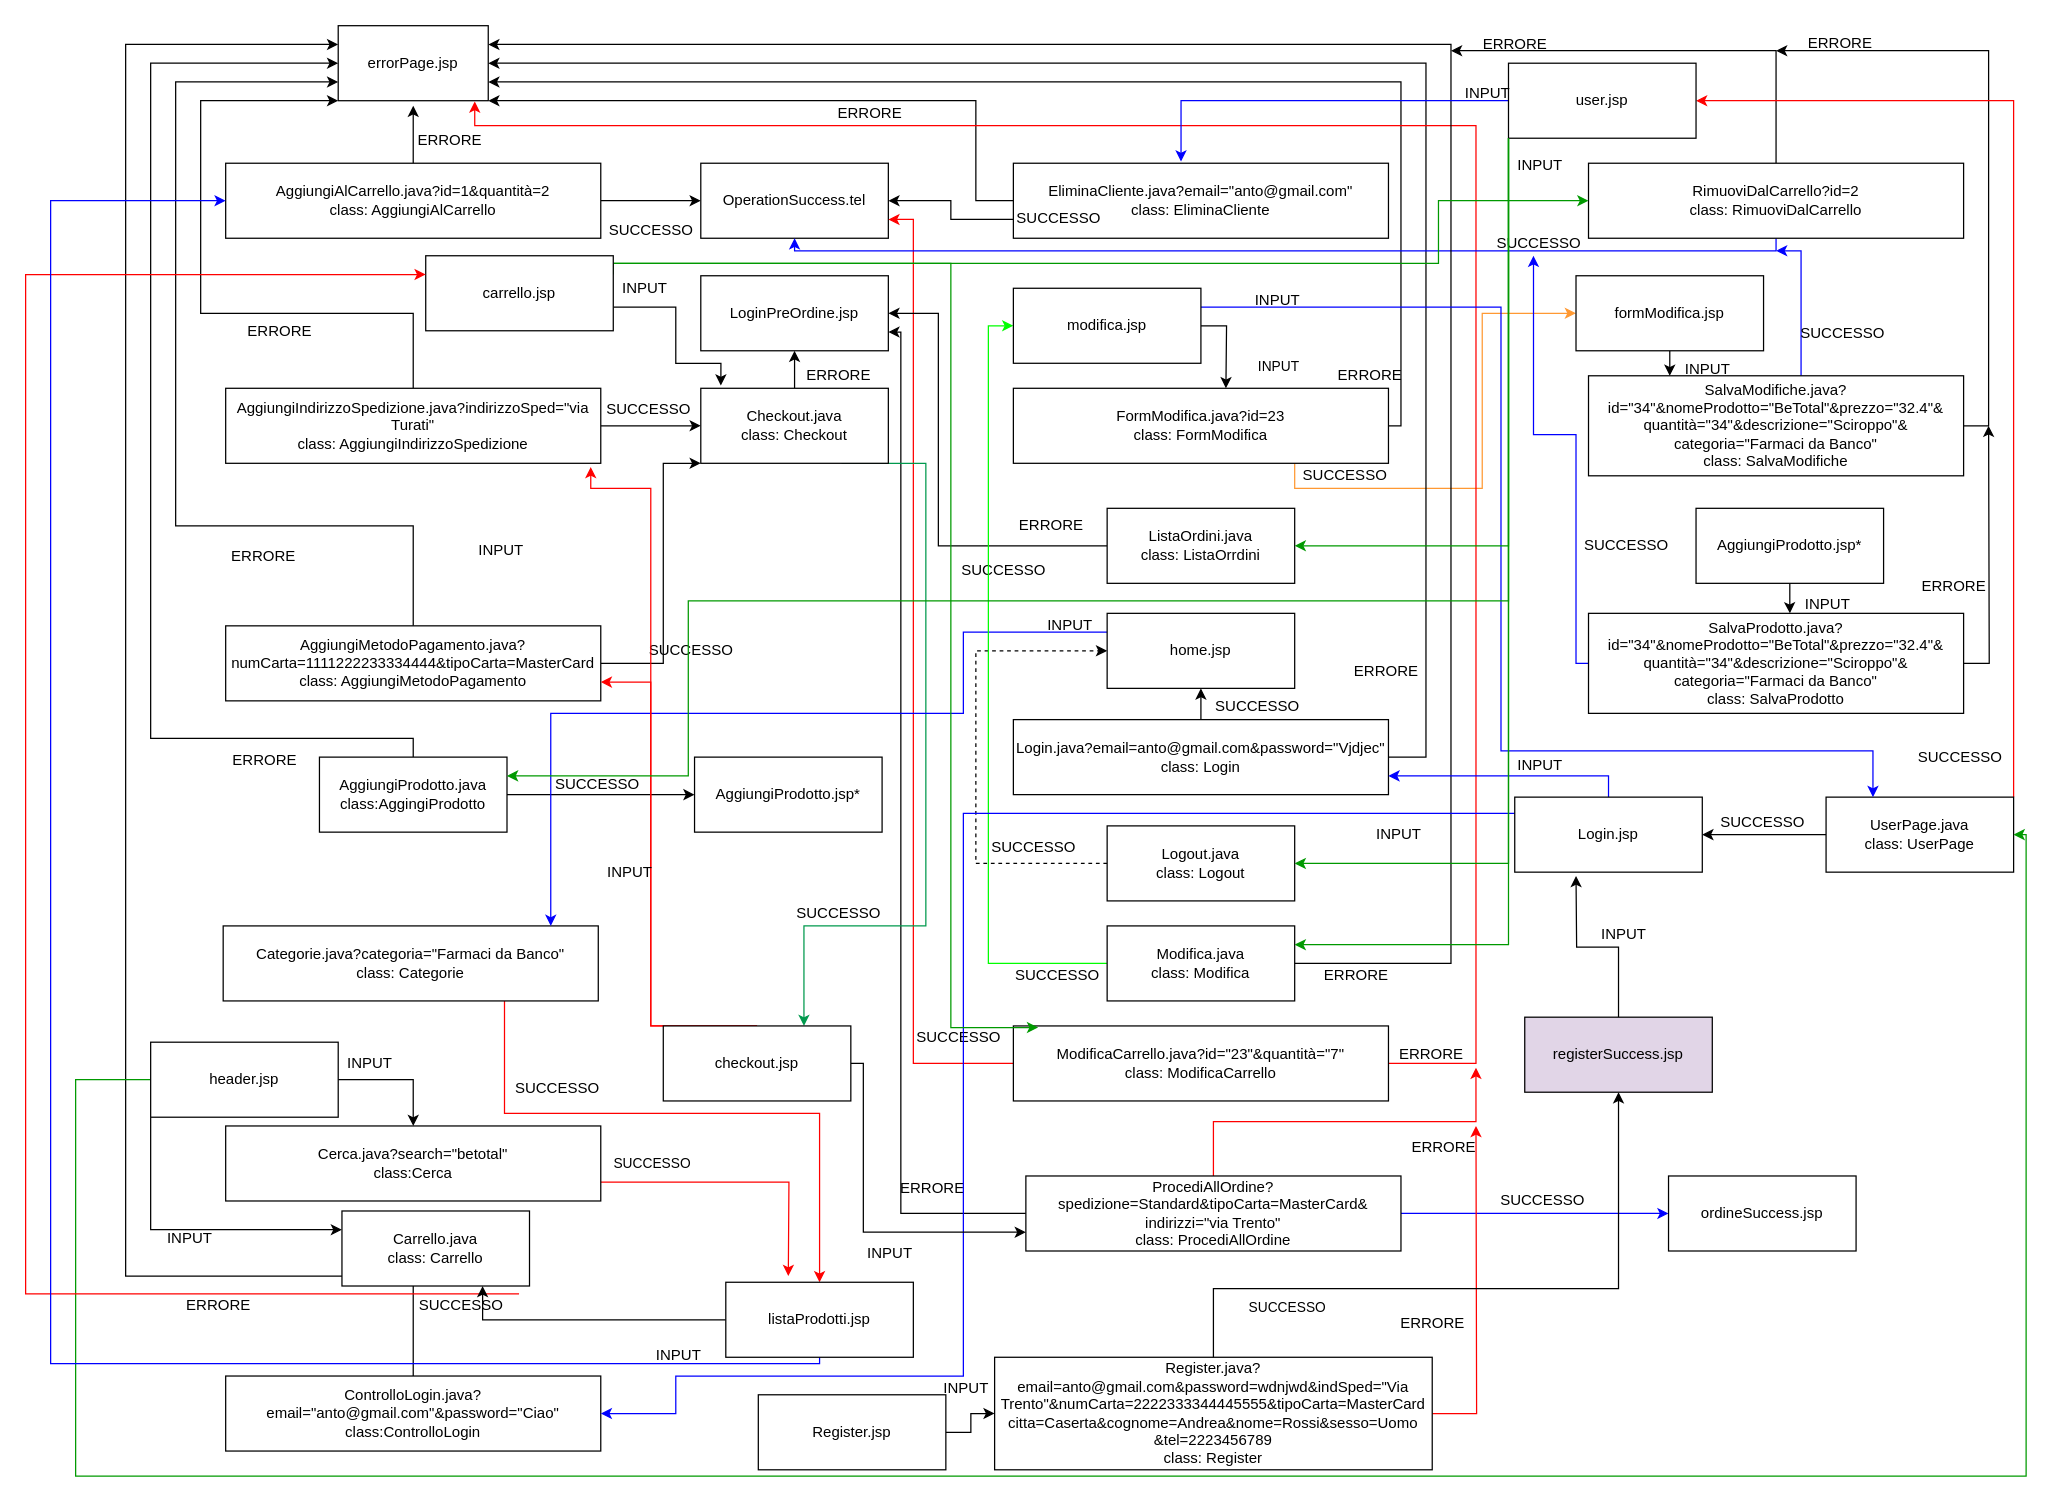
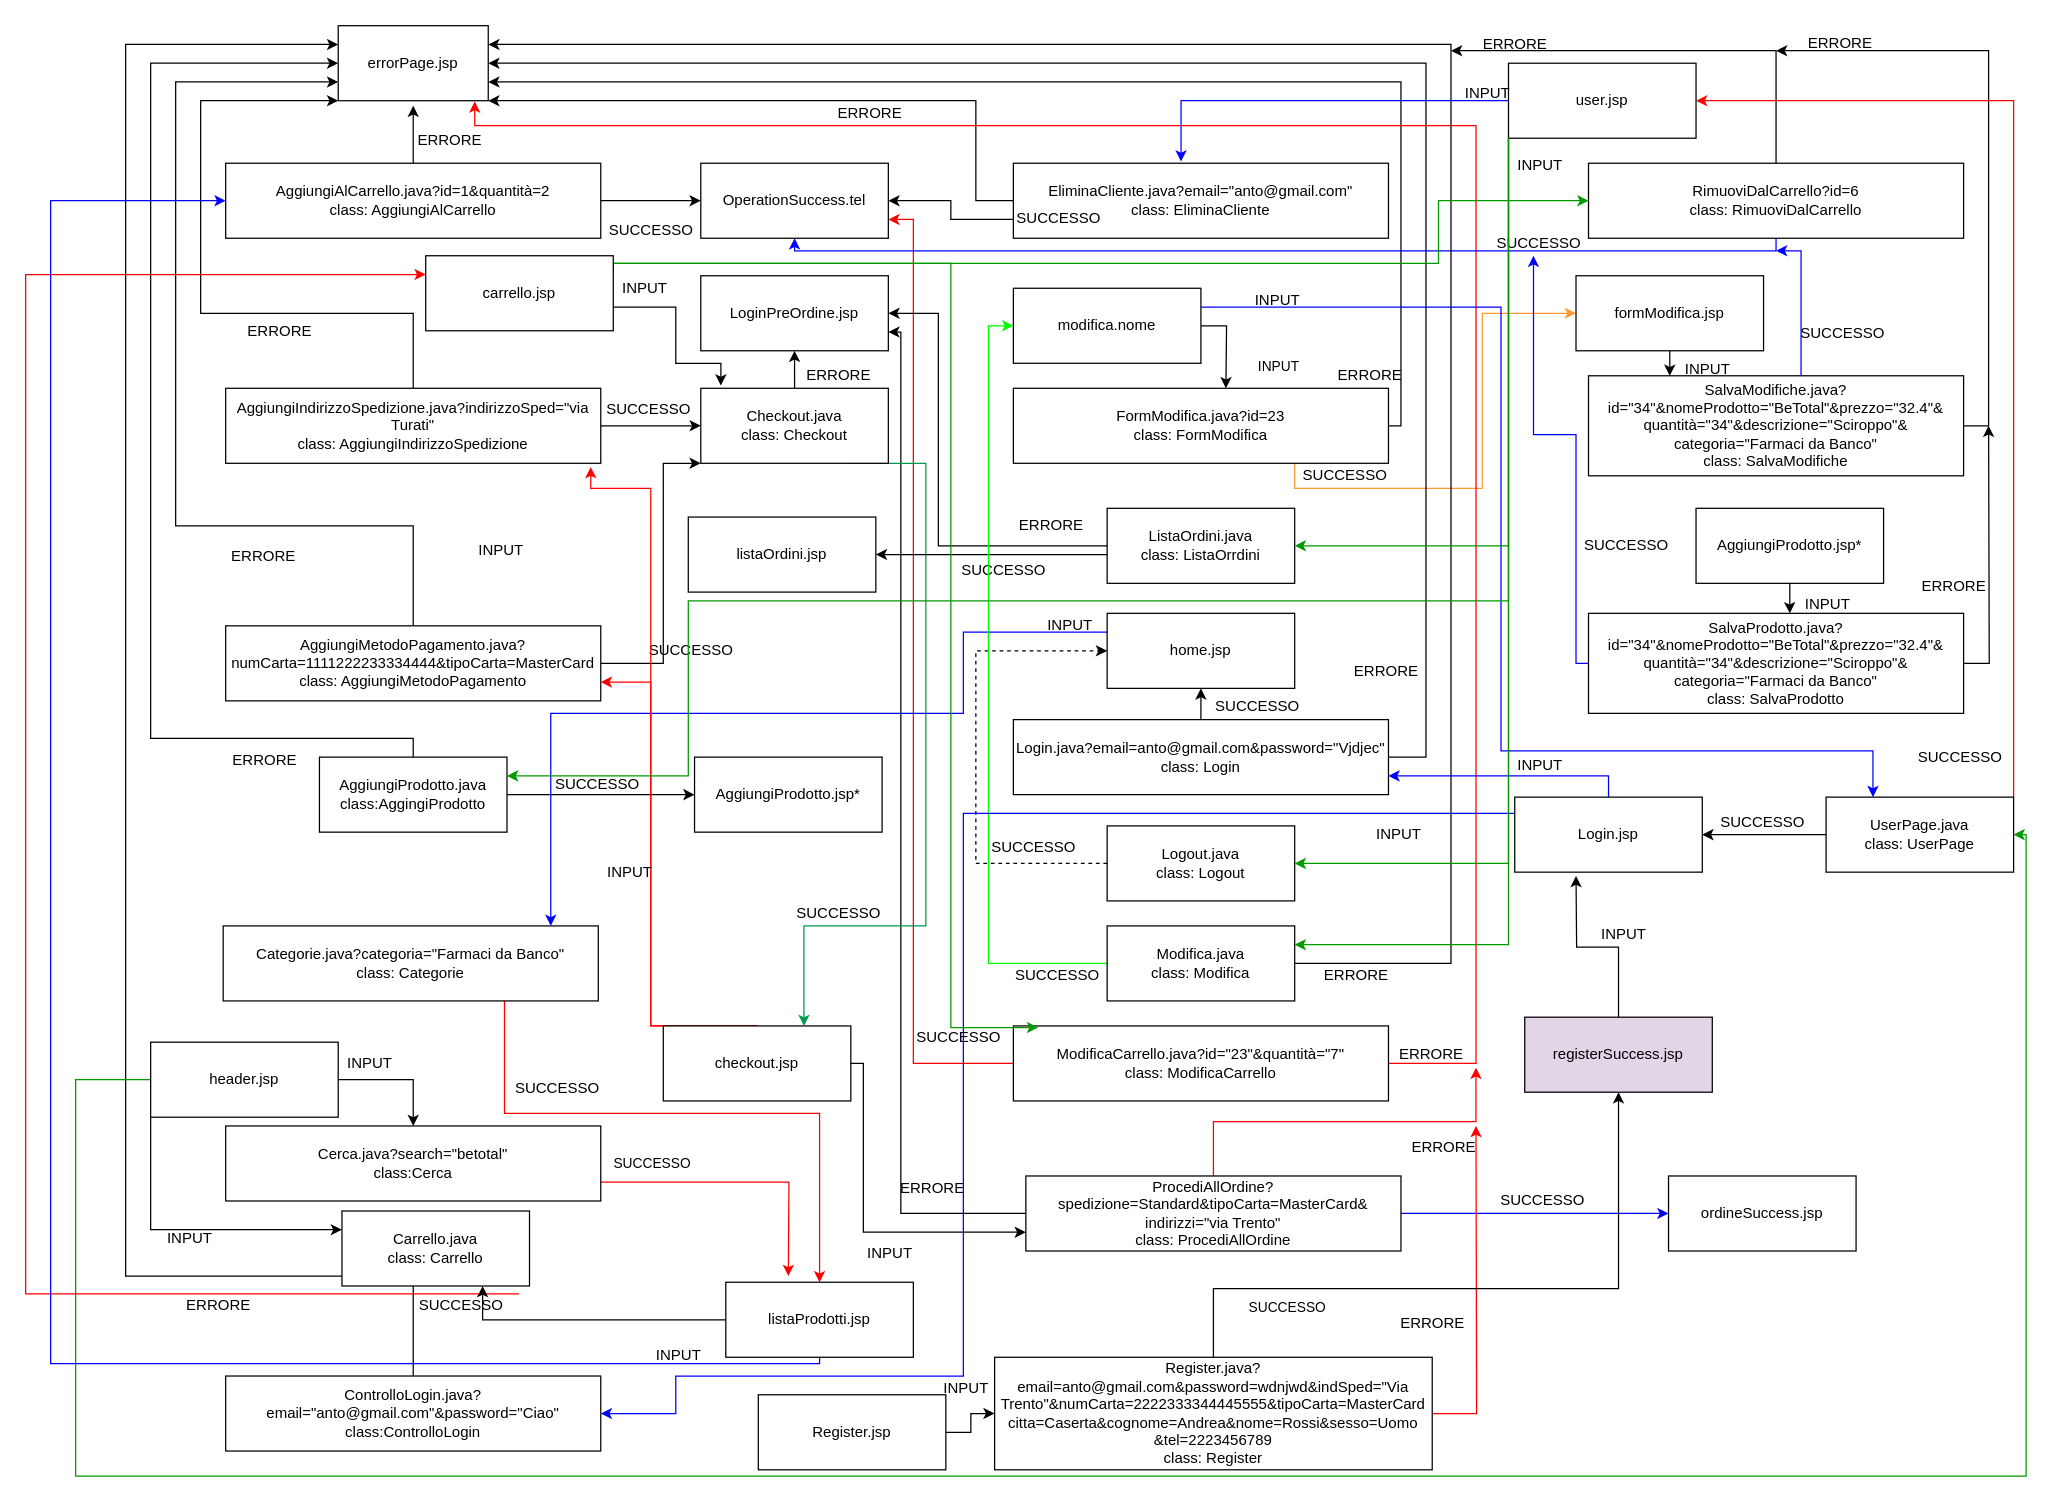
(1776, 201) -> (1776, 201)
(1107, 326) -> (1107, 326)
none -> (782, 554)
none -> (996, 554)
